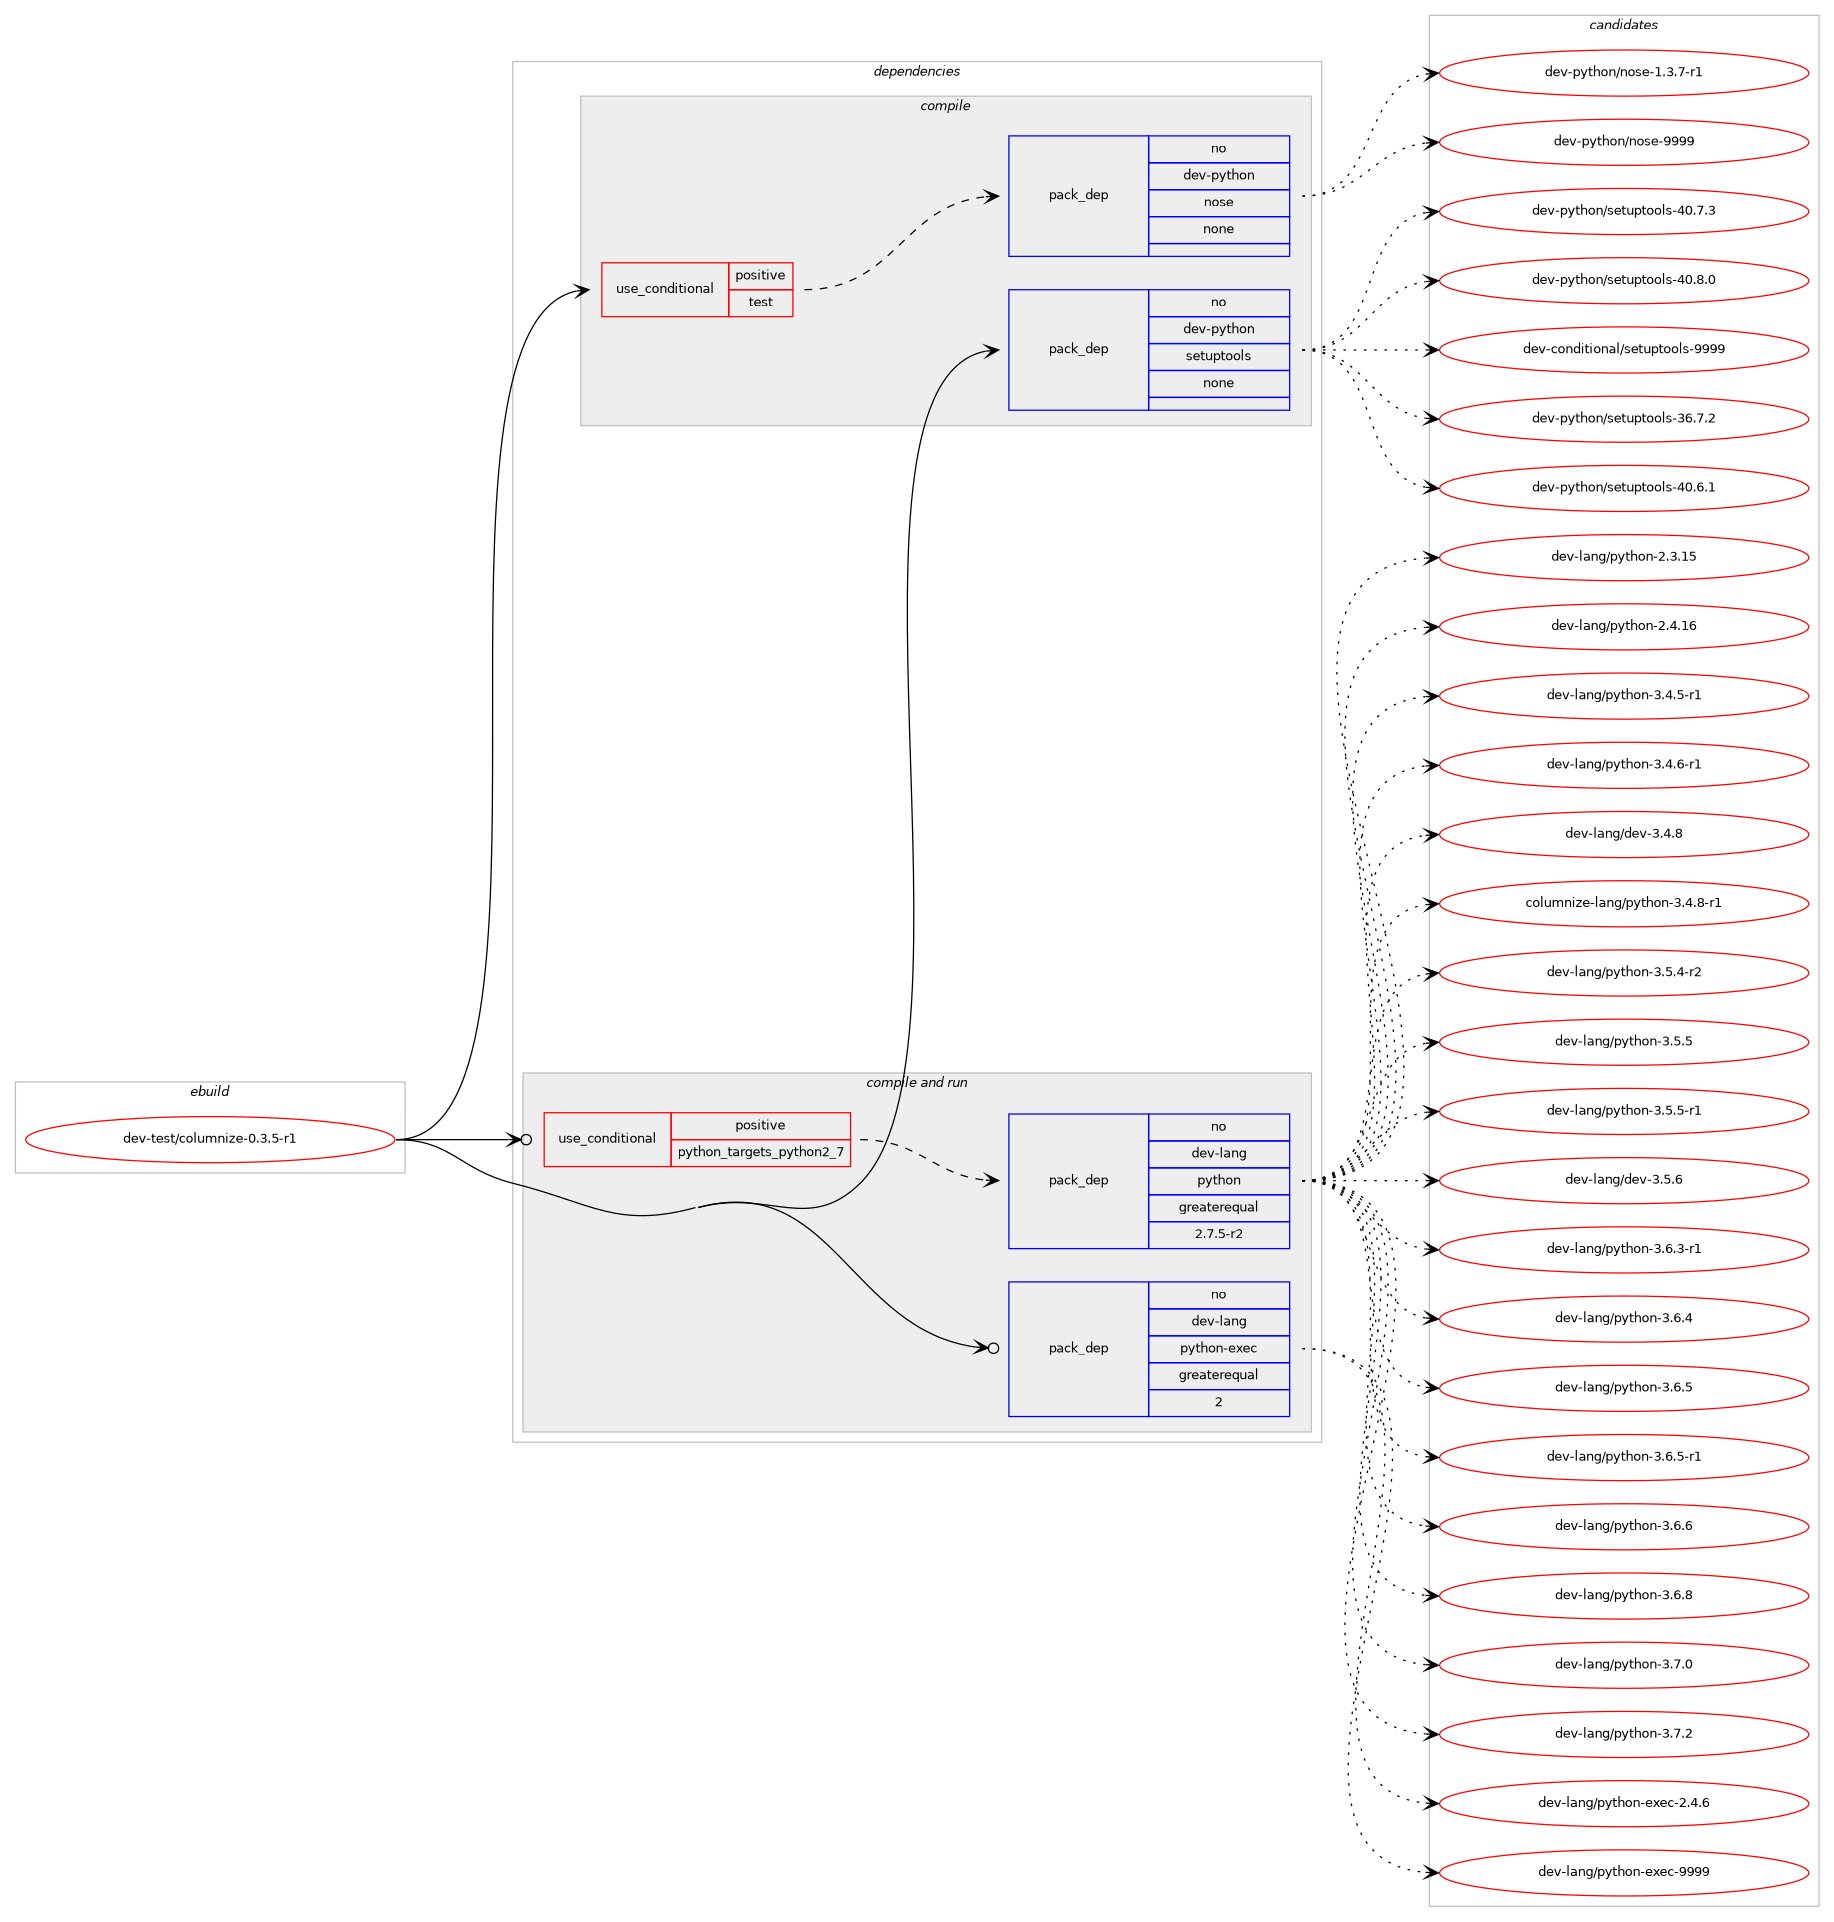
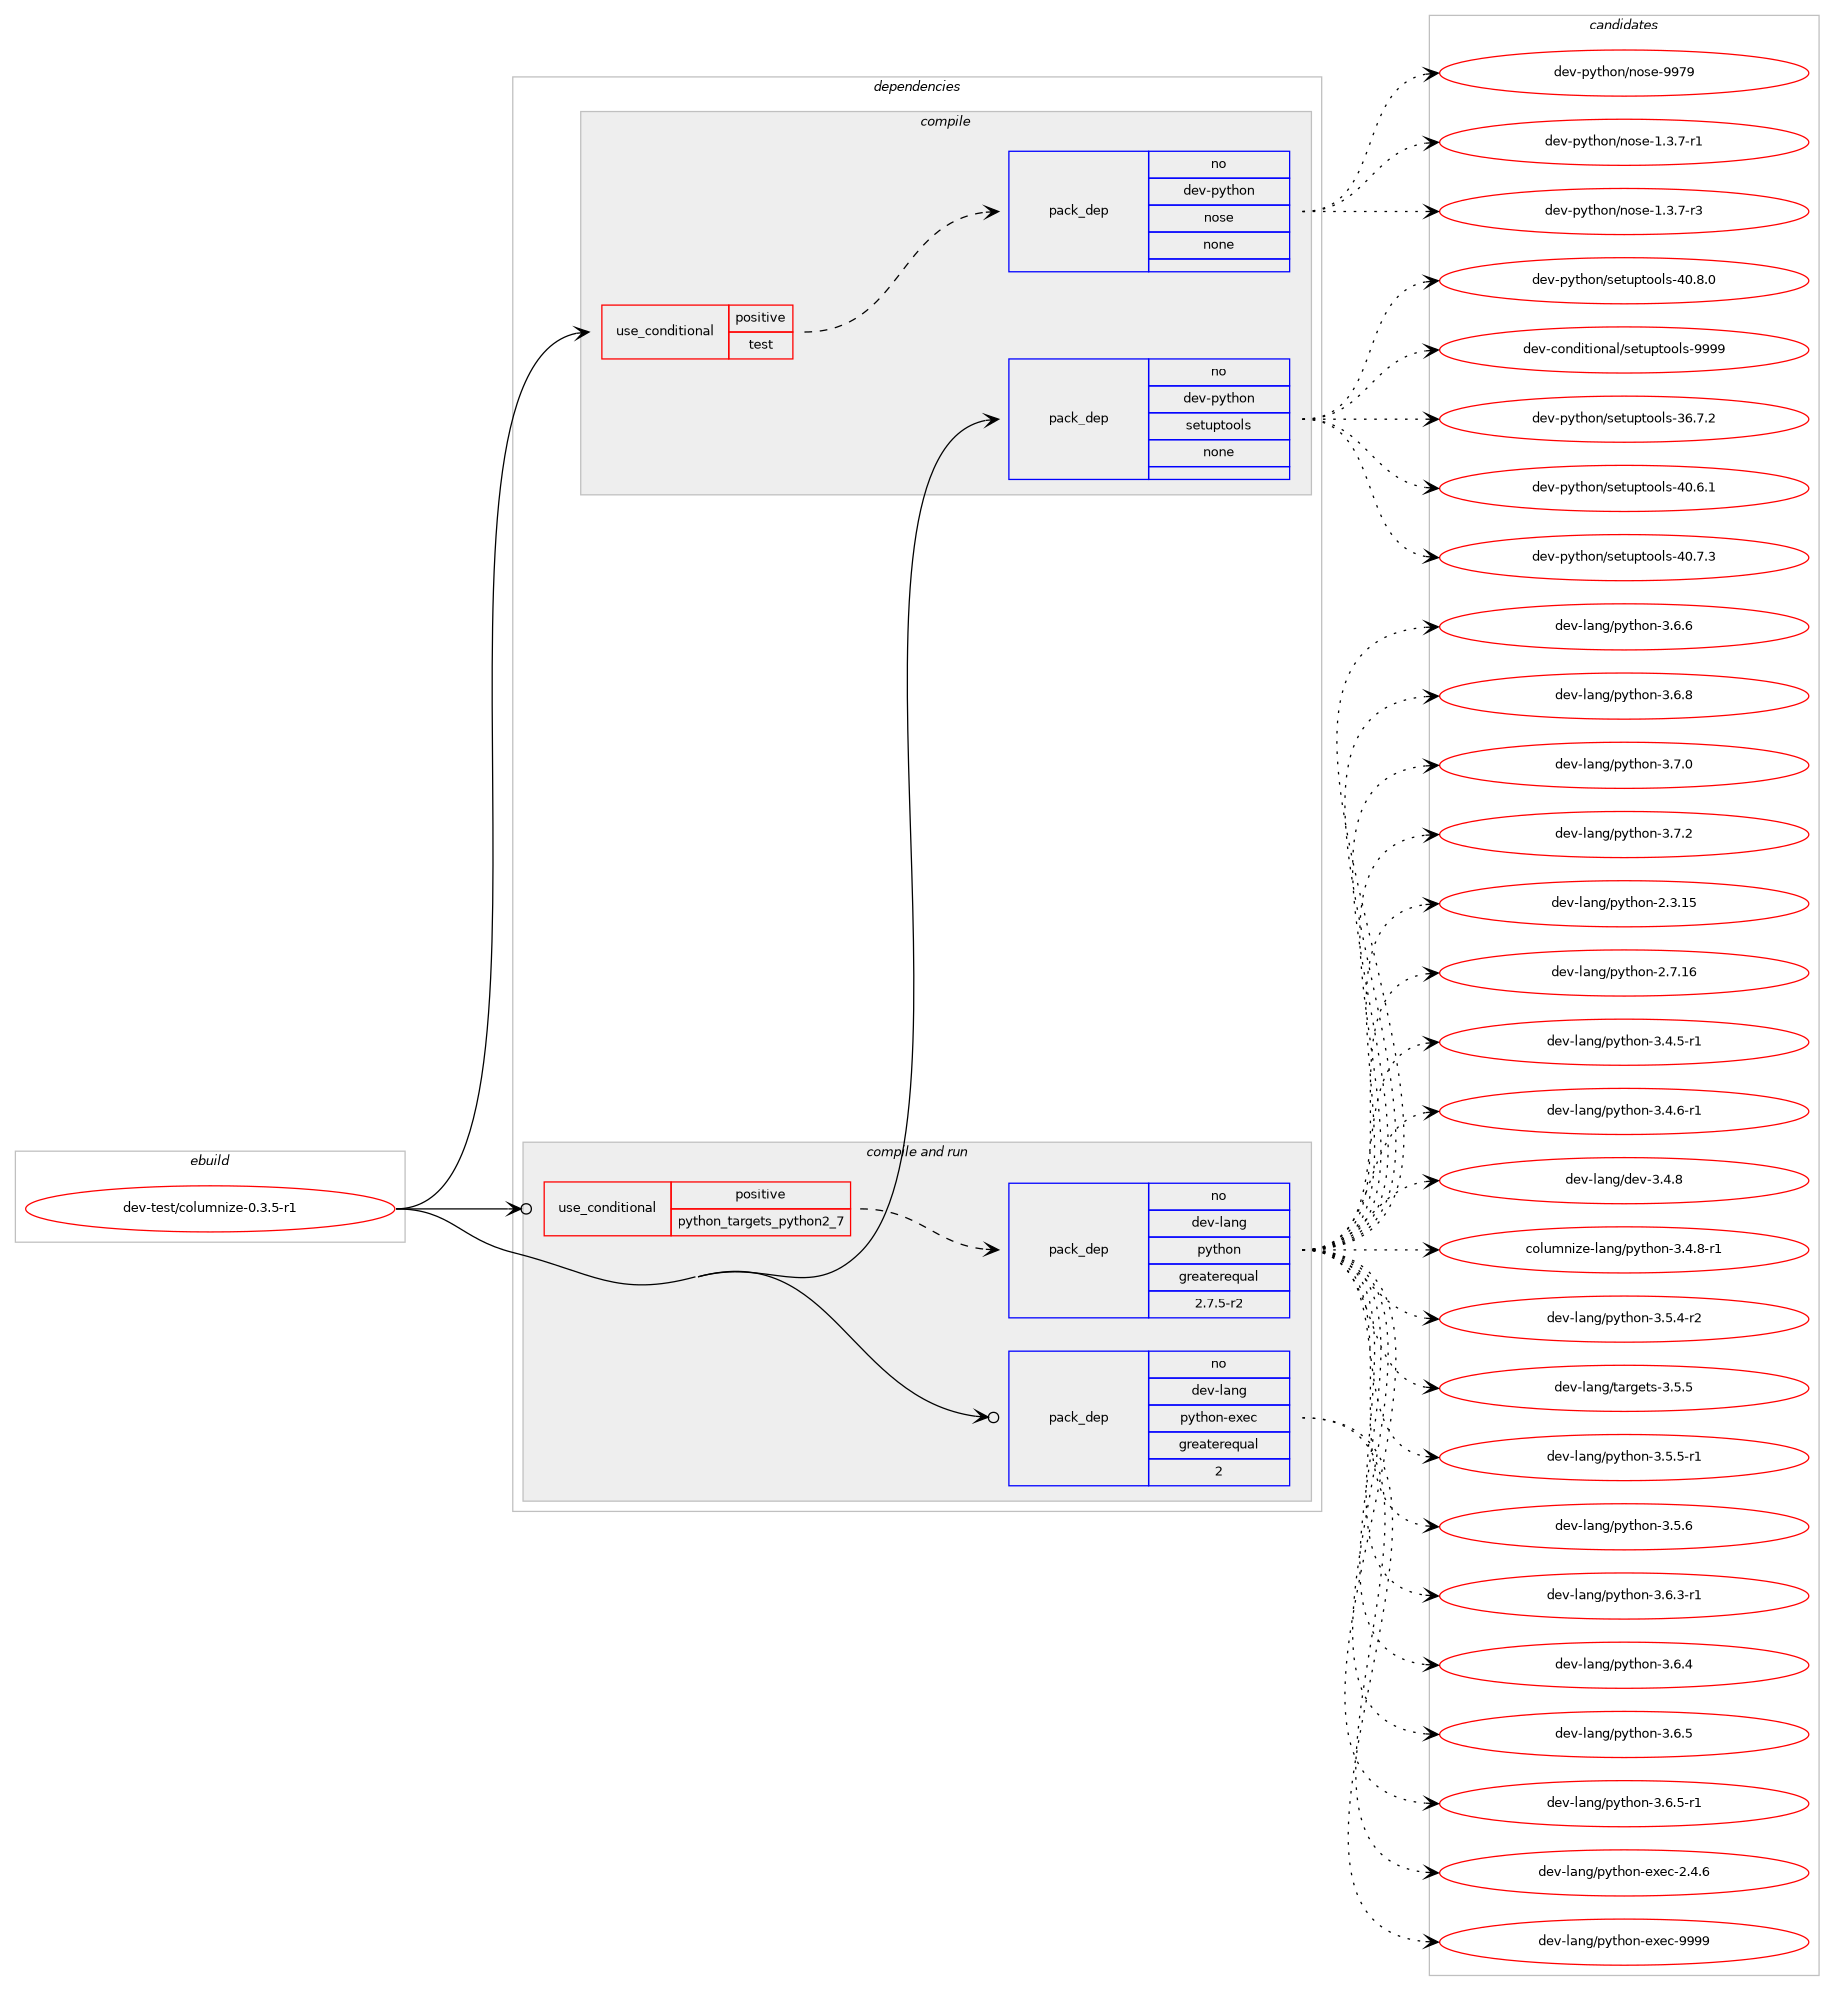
(1624, 142) -> (1624, 73)
none -> (1624, 212)
(1624, 627) -> (1624, 973)
(1624, 1042) -> (1624, 1388)
(1624, 1181) -> (1624, 1527)
